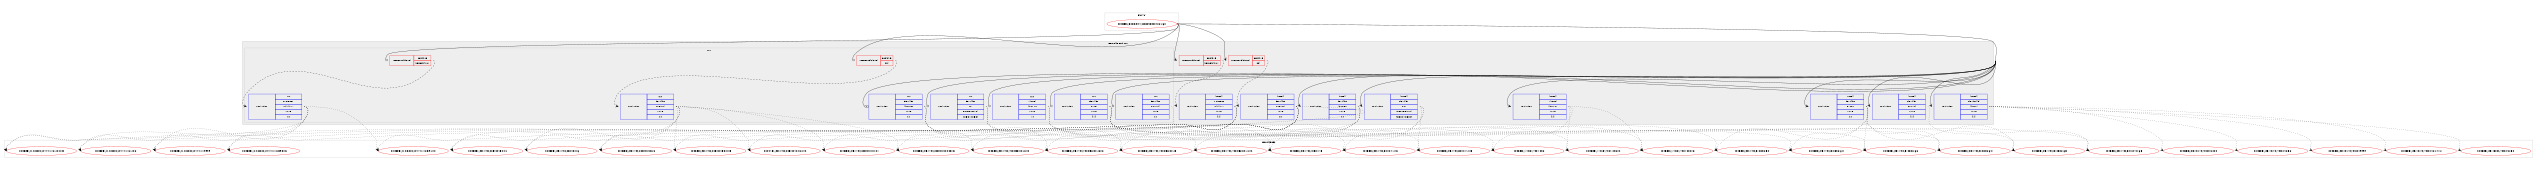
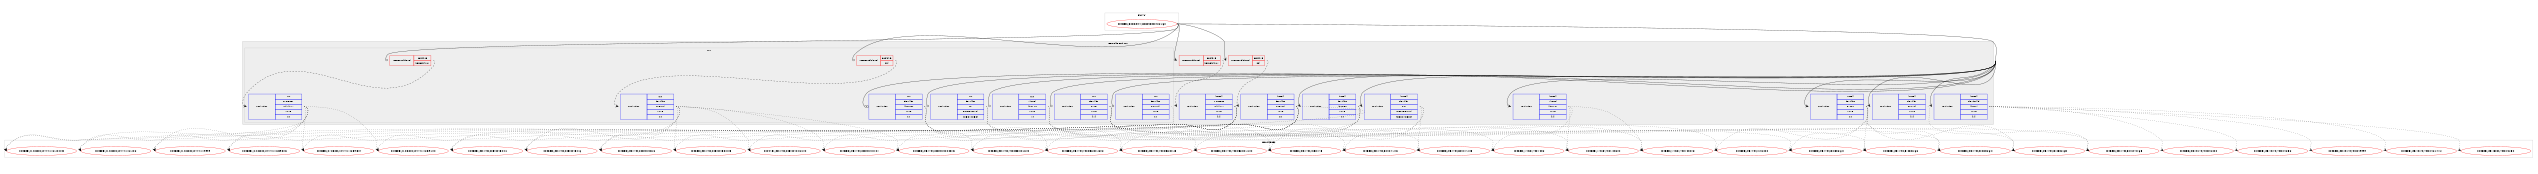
none -> (339, 151)
(562, 151) -> (562, 151)
(1752, 151) -> (1752, 151)
